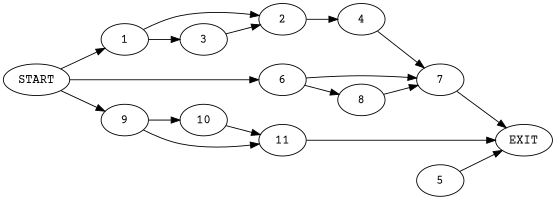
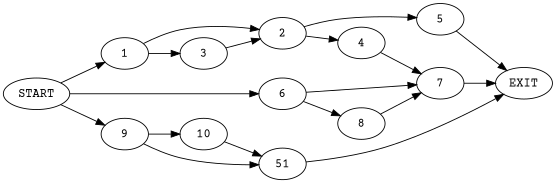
none -> (356, 18)
(283, 140) -> (283, 164)
